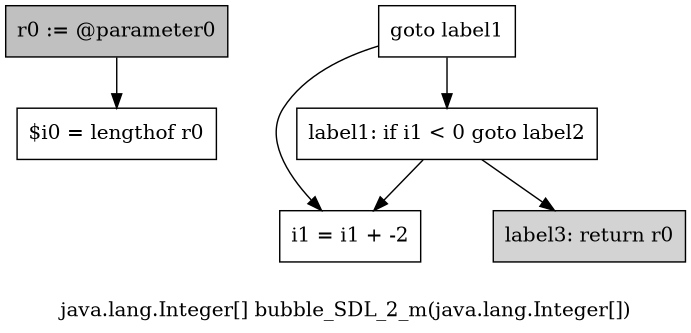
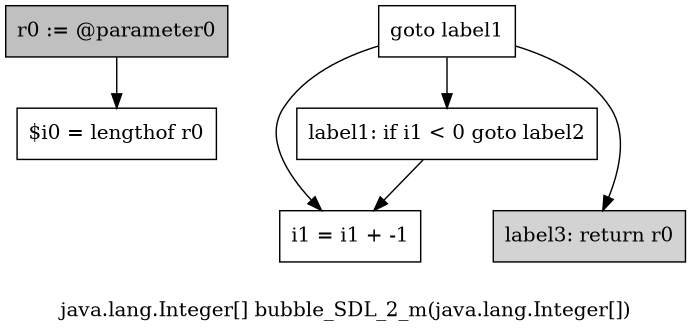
(512, 181) -> (604, 99)
(350, 236) -> (350, 236)
